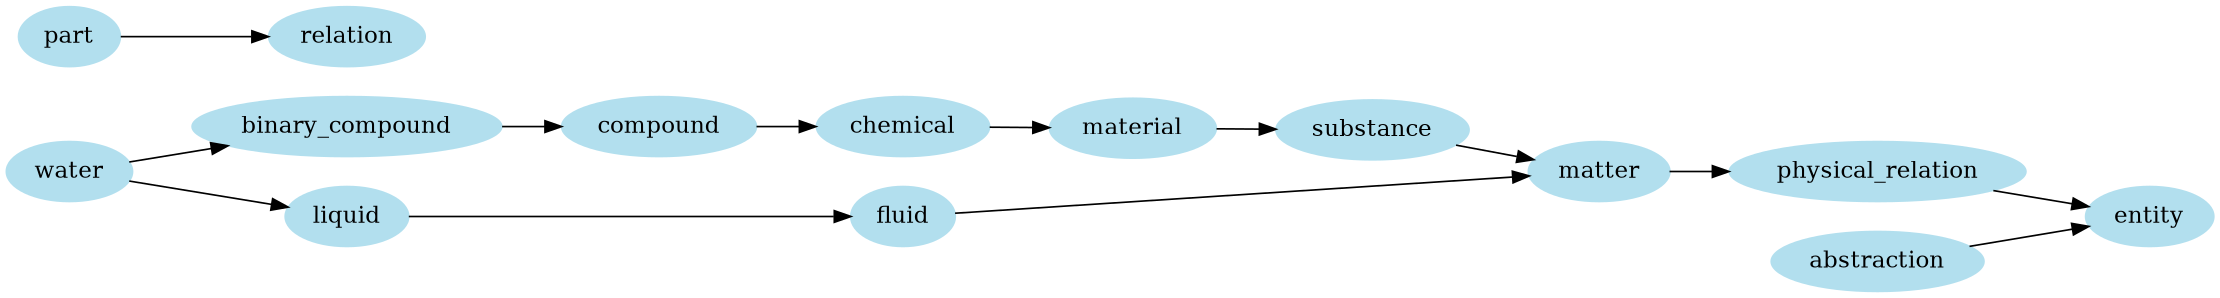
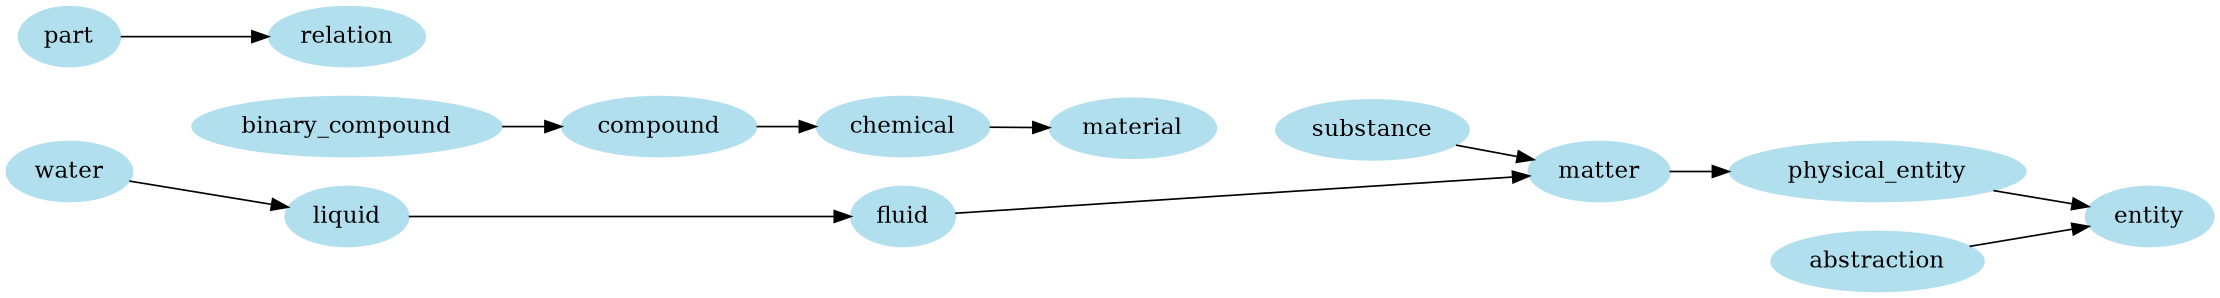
(1238, 129) -> none
(170, 155) -> none
(1878, 172) -> (1878, 172)
